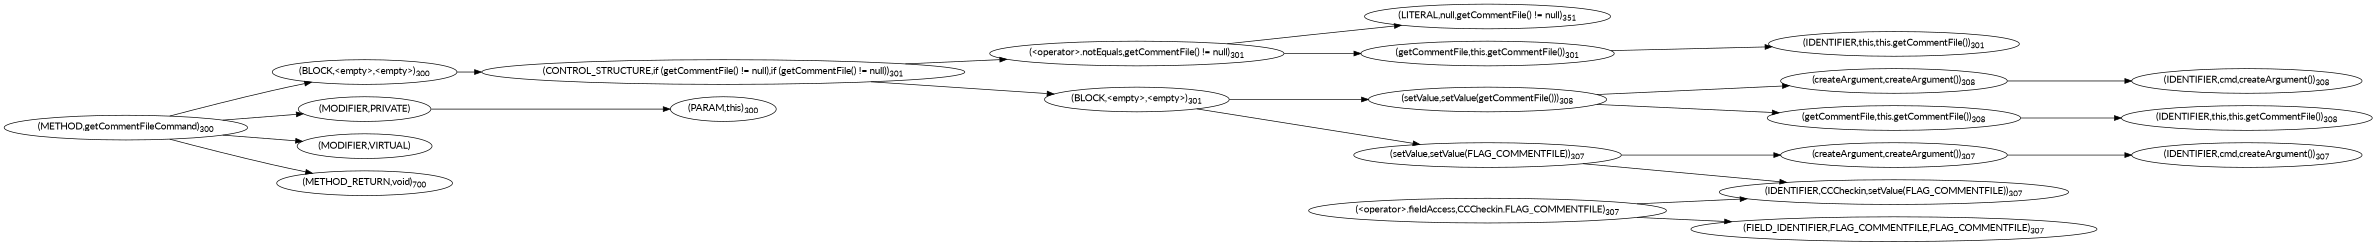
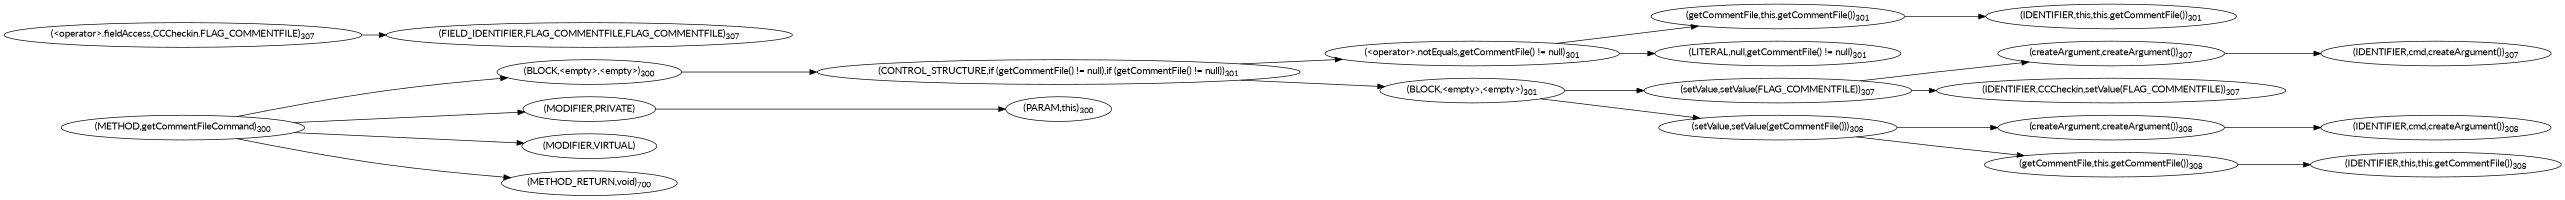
(1570, 15) -> (1860, 52)
(1689, 201) -> none
